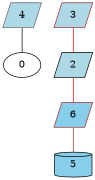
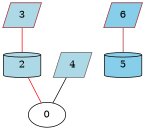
(73, 65) -> (22, 65)
(73, 90) -> (35, 90)
